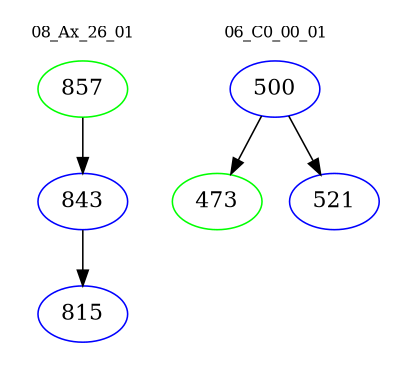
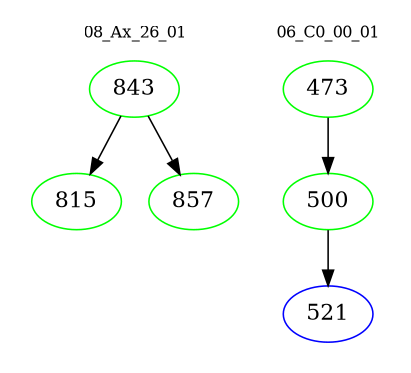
(275, 89) -> (328, 202)
(83, 138) -> (160, 138)
(250, 138) -> (328, 138)
(83, 202) -> (134, 89)
(83, 314) -> (77, 202)
